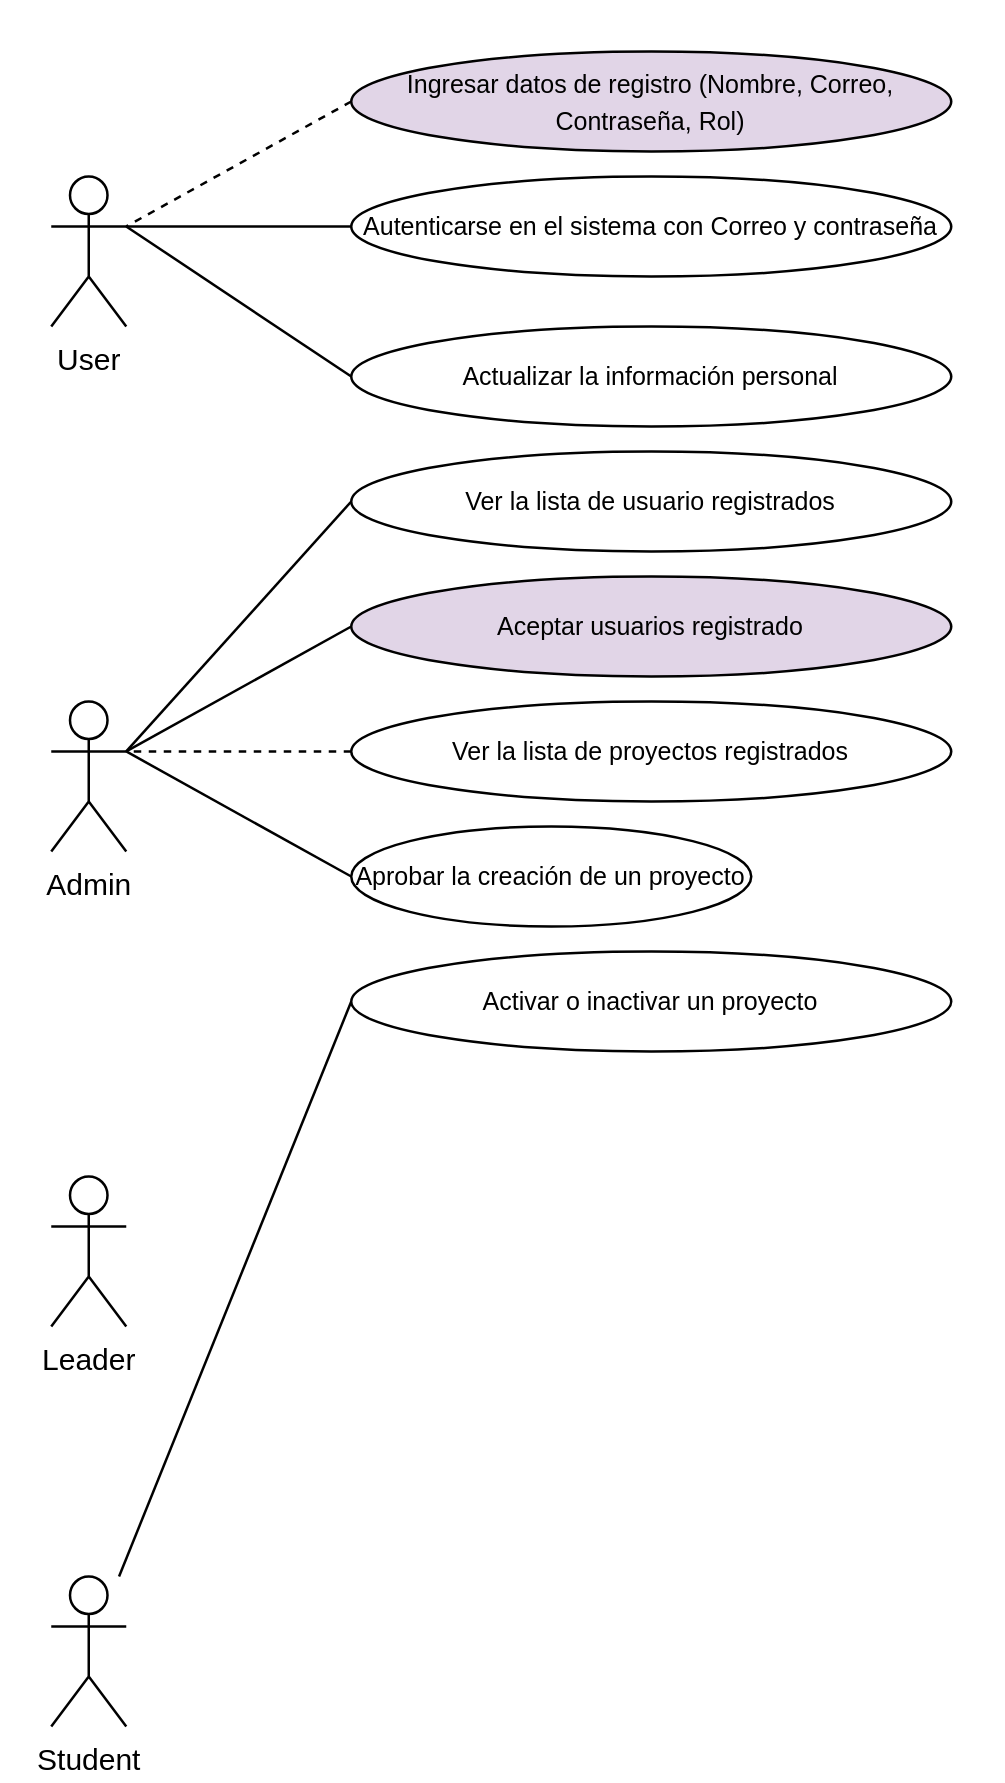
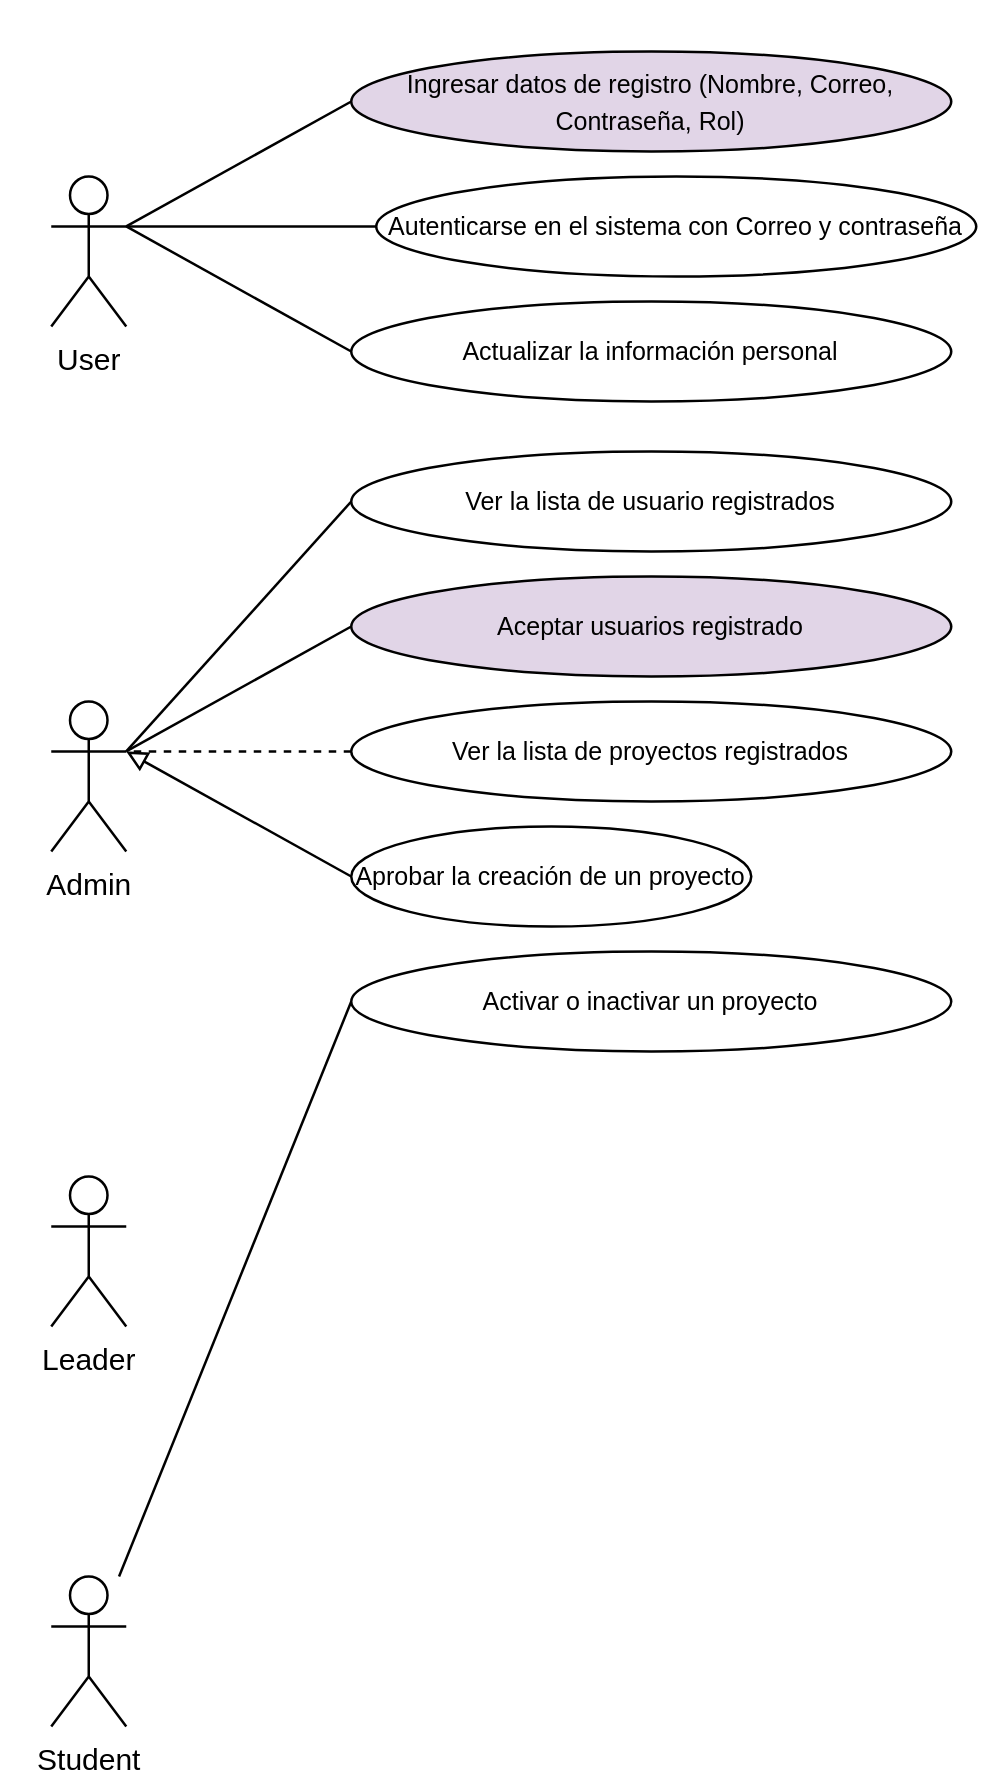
(241, 163) -> (241, 163)
(651, 226) -> (676, 226)
(651, 376) -> (651, 351)
(139, 758) -> (145, 762)
